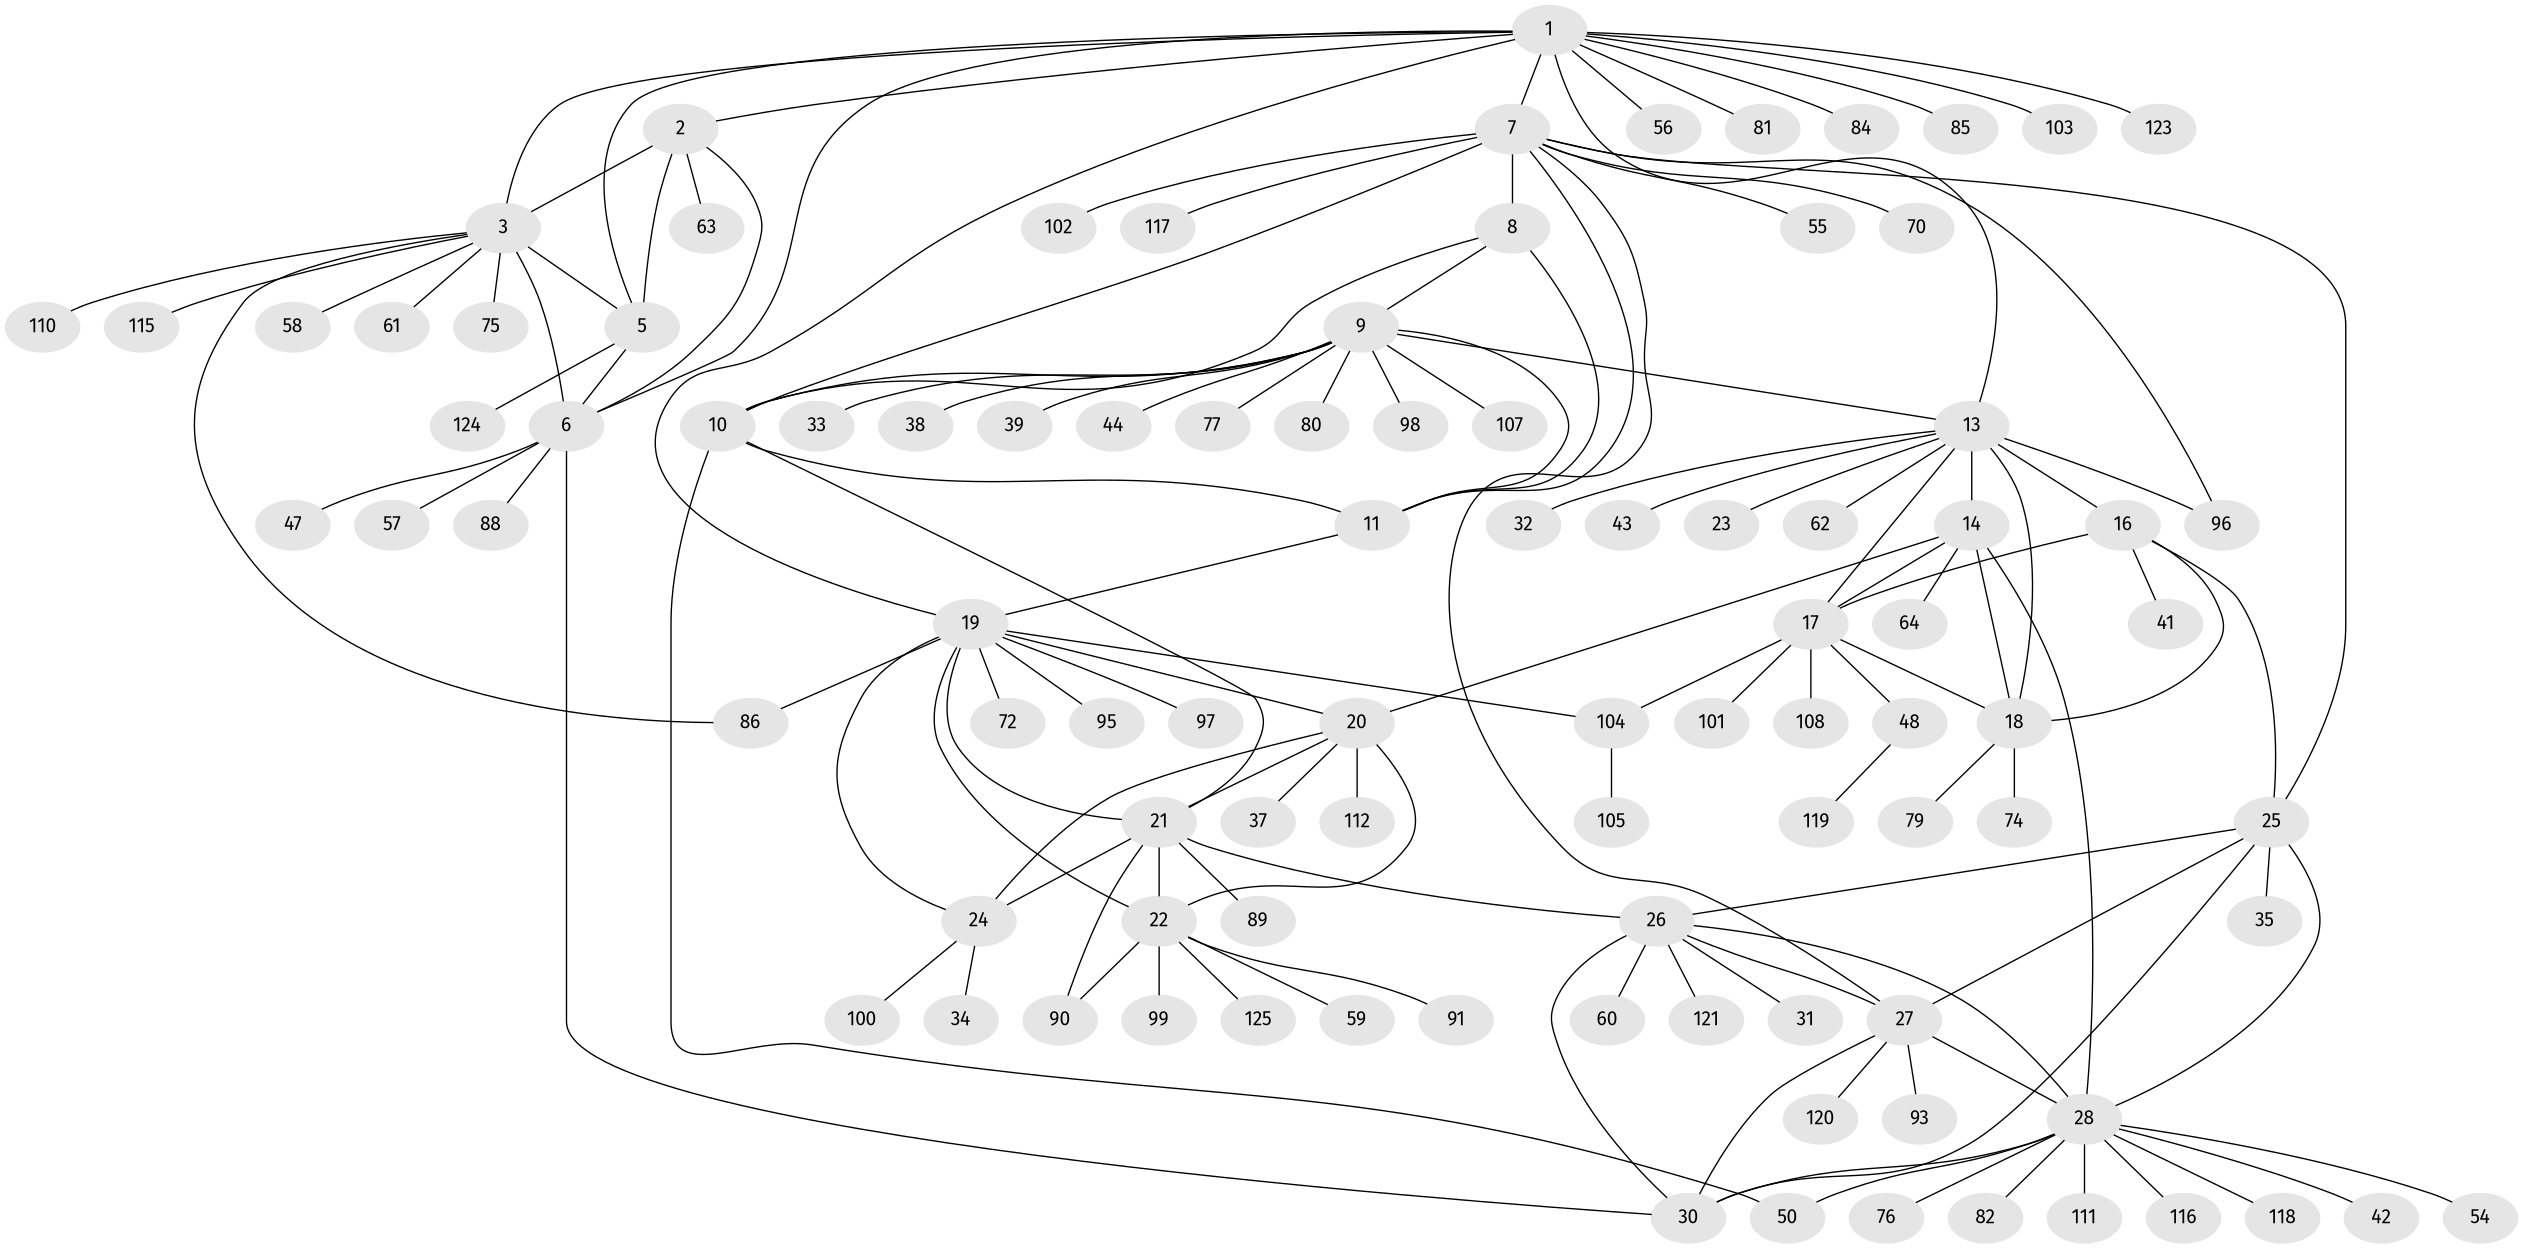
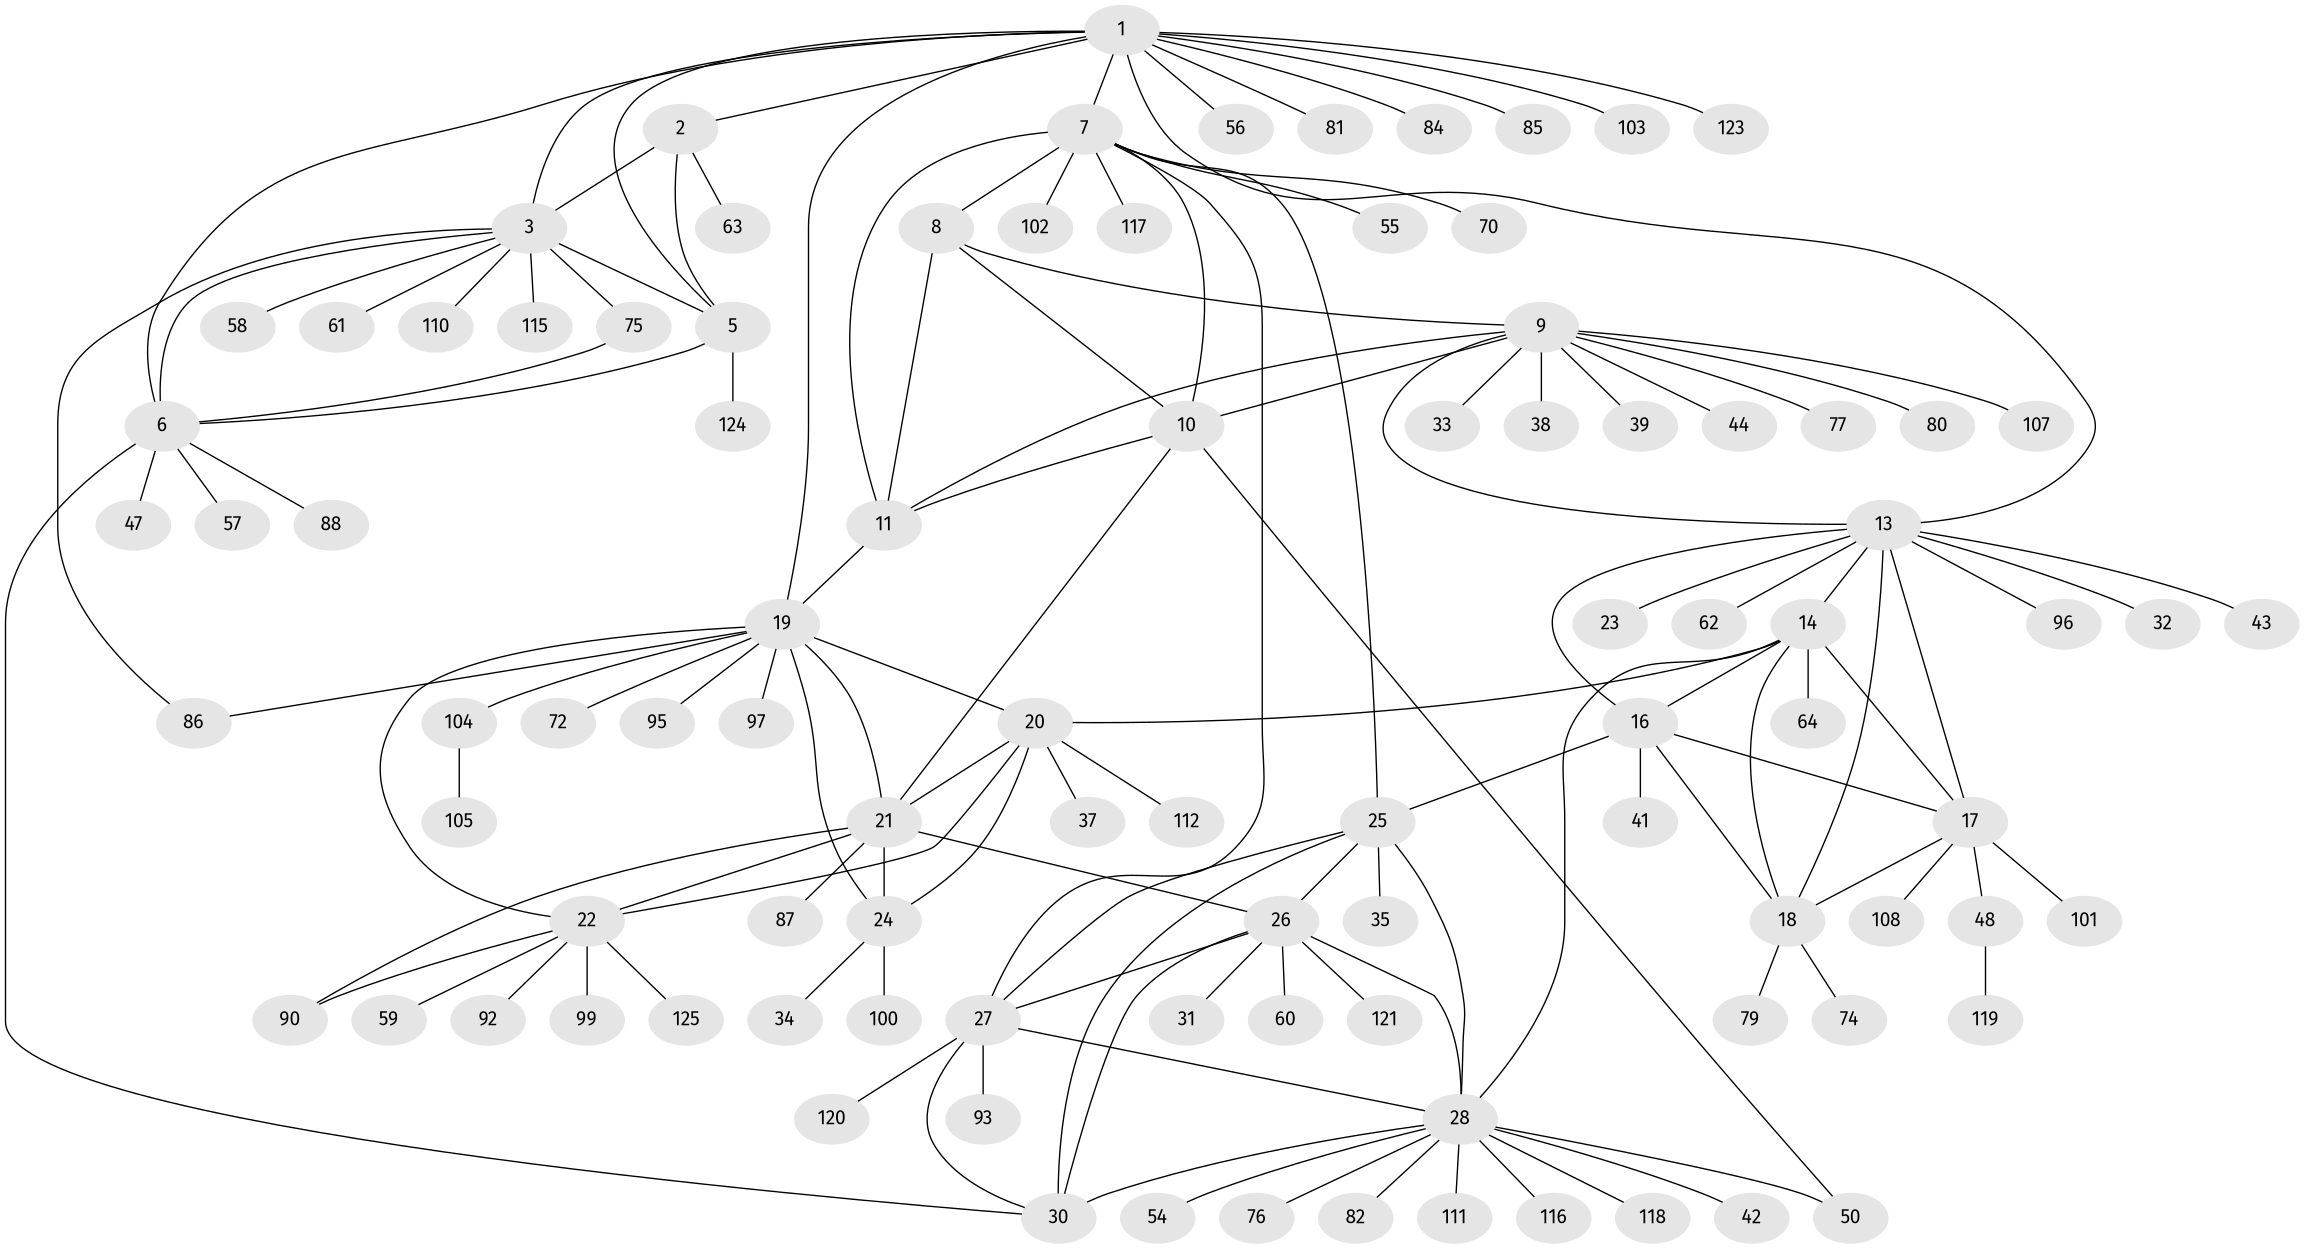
(2001, 227) -> none
(736, 302) -> (405, 394)
(1411, 426) -> none
(1711, 674) -> none
none -> (1724, 674)
(1258, 921) -> (785, 921)
(1456, 1020) -> (488, 1020)
